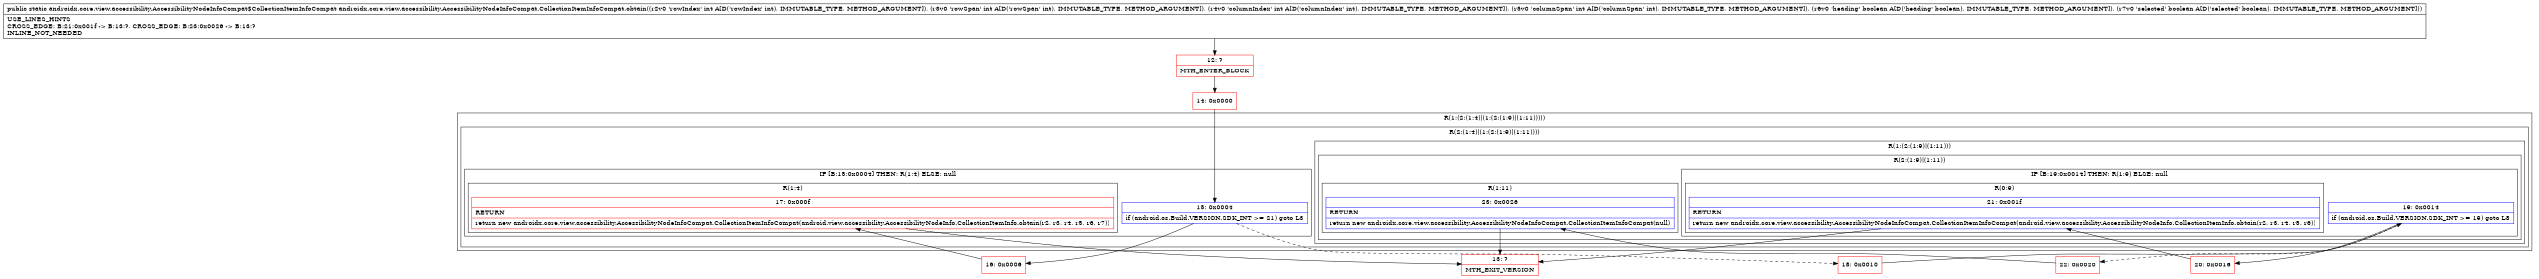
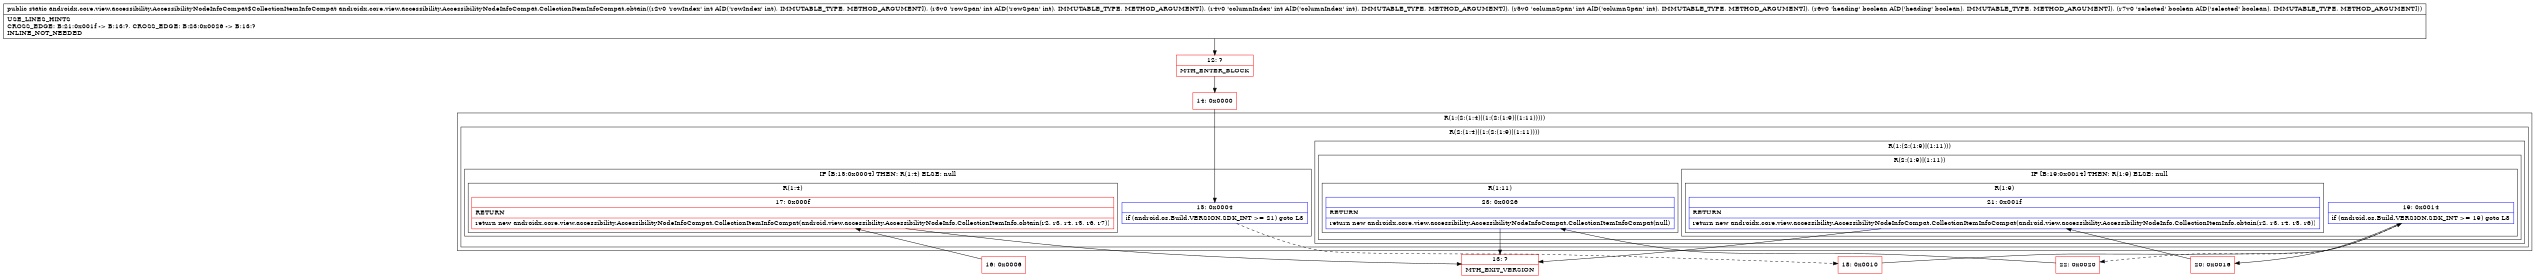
(2004, 188) -> (2004, 188)
(1106, 254) -> none
